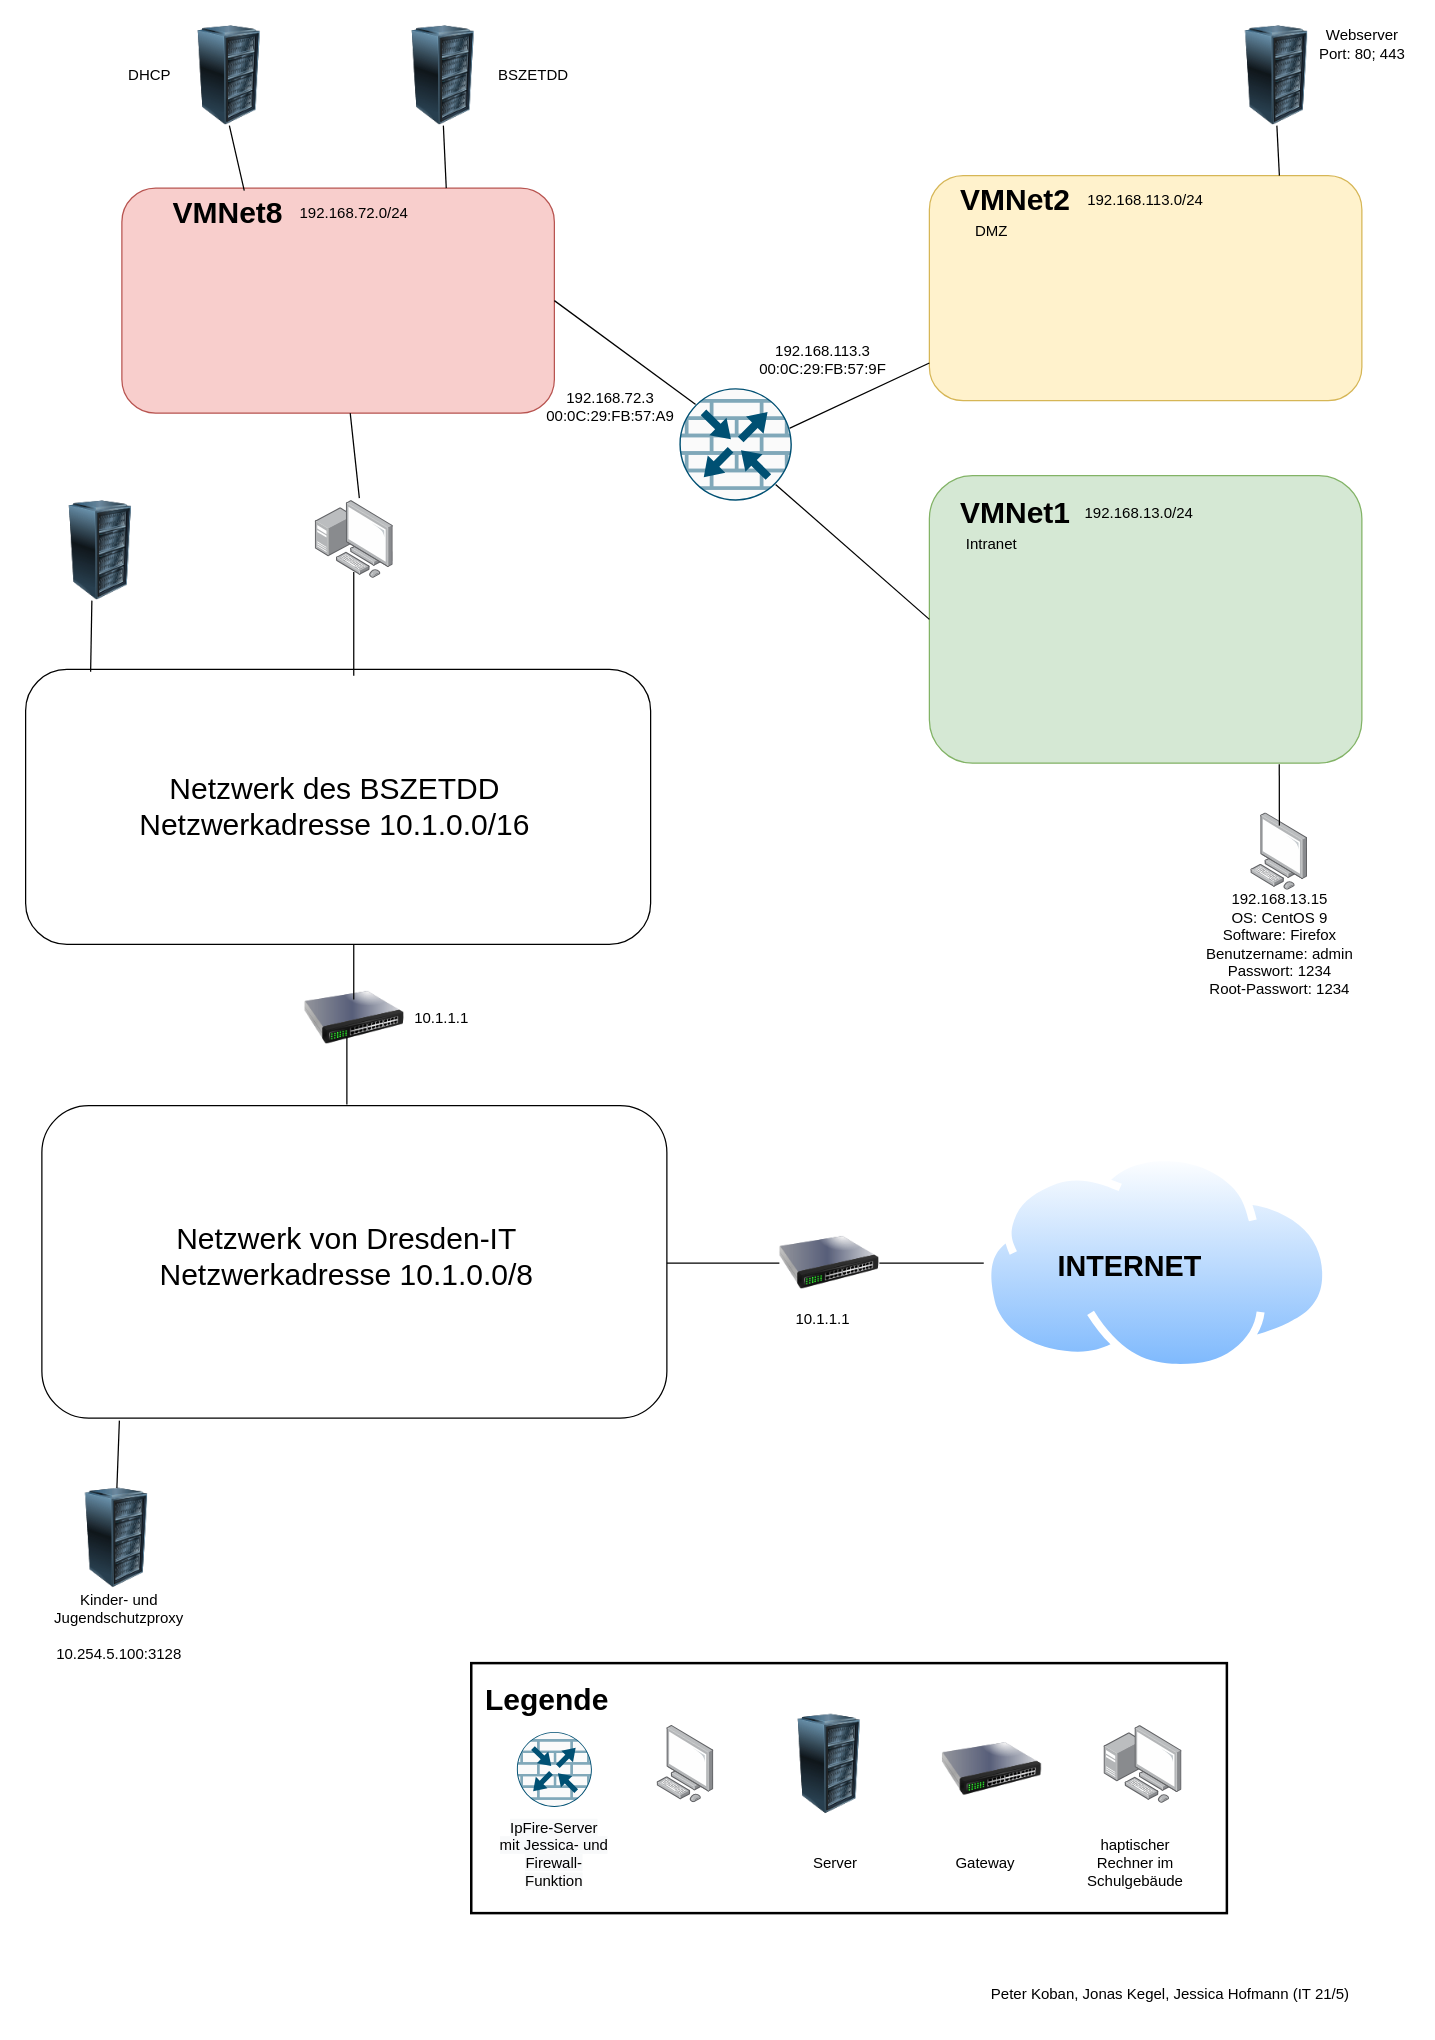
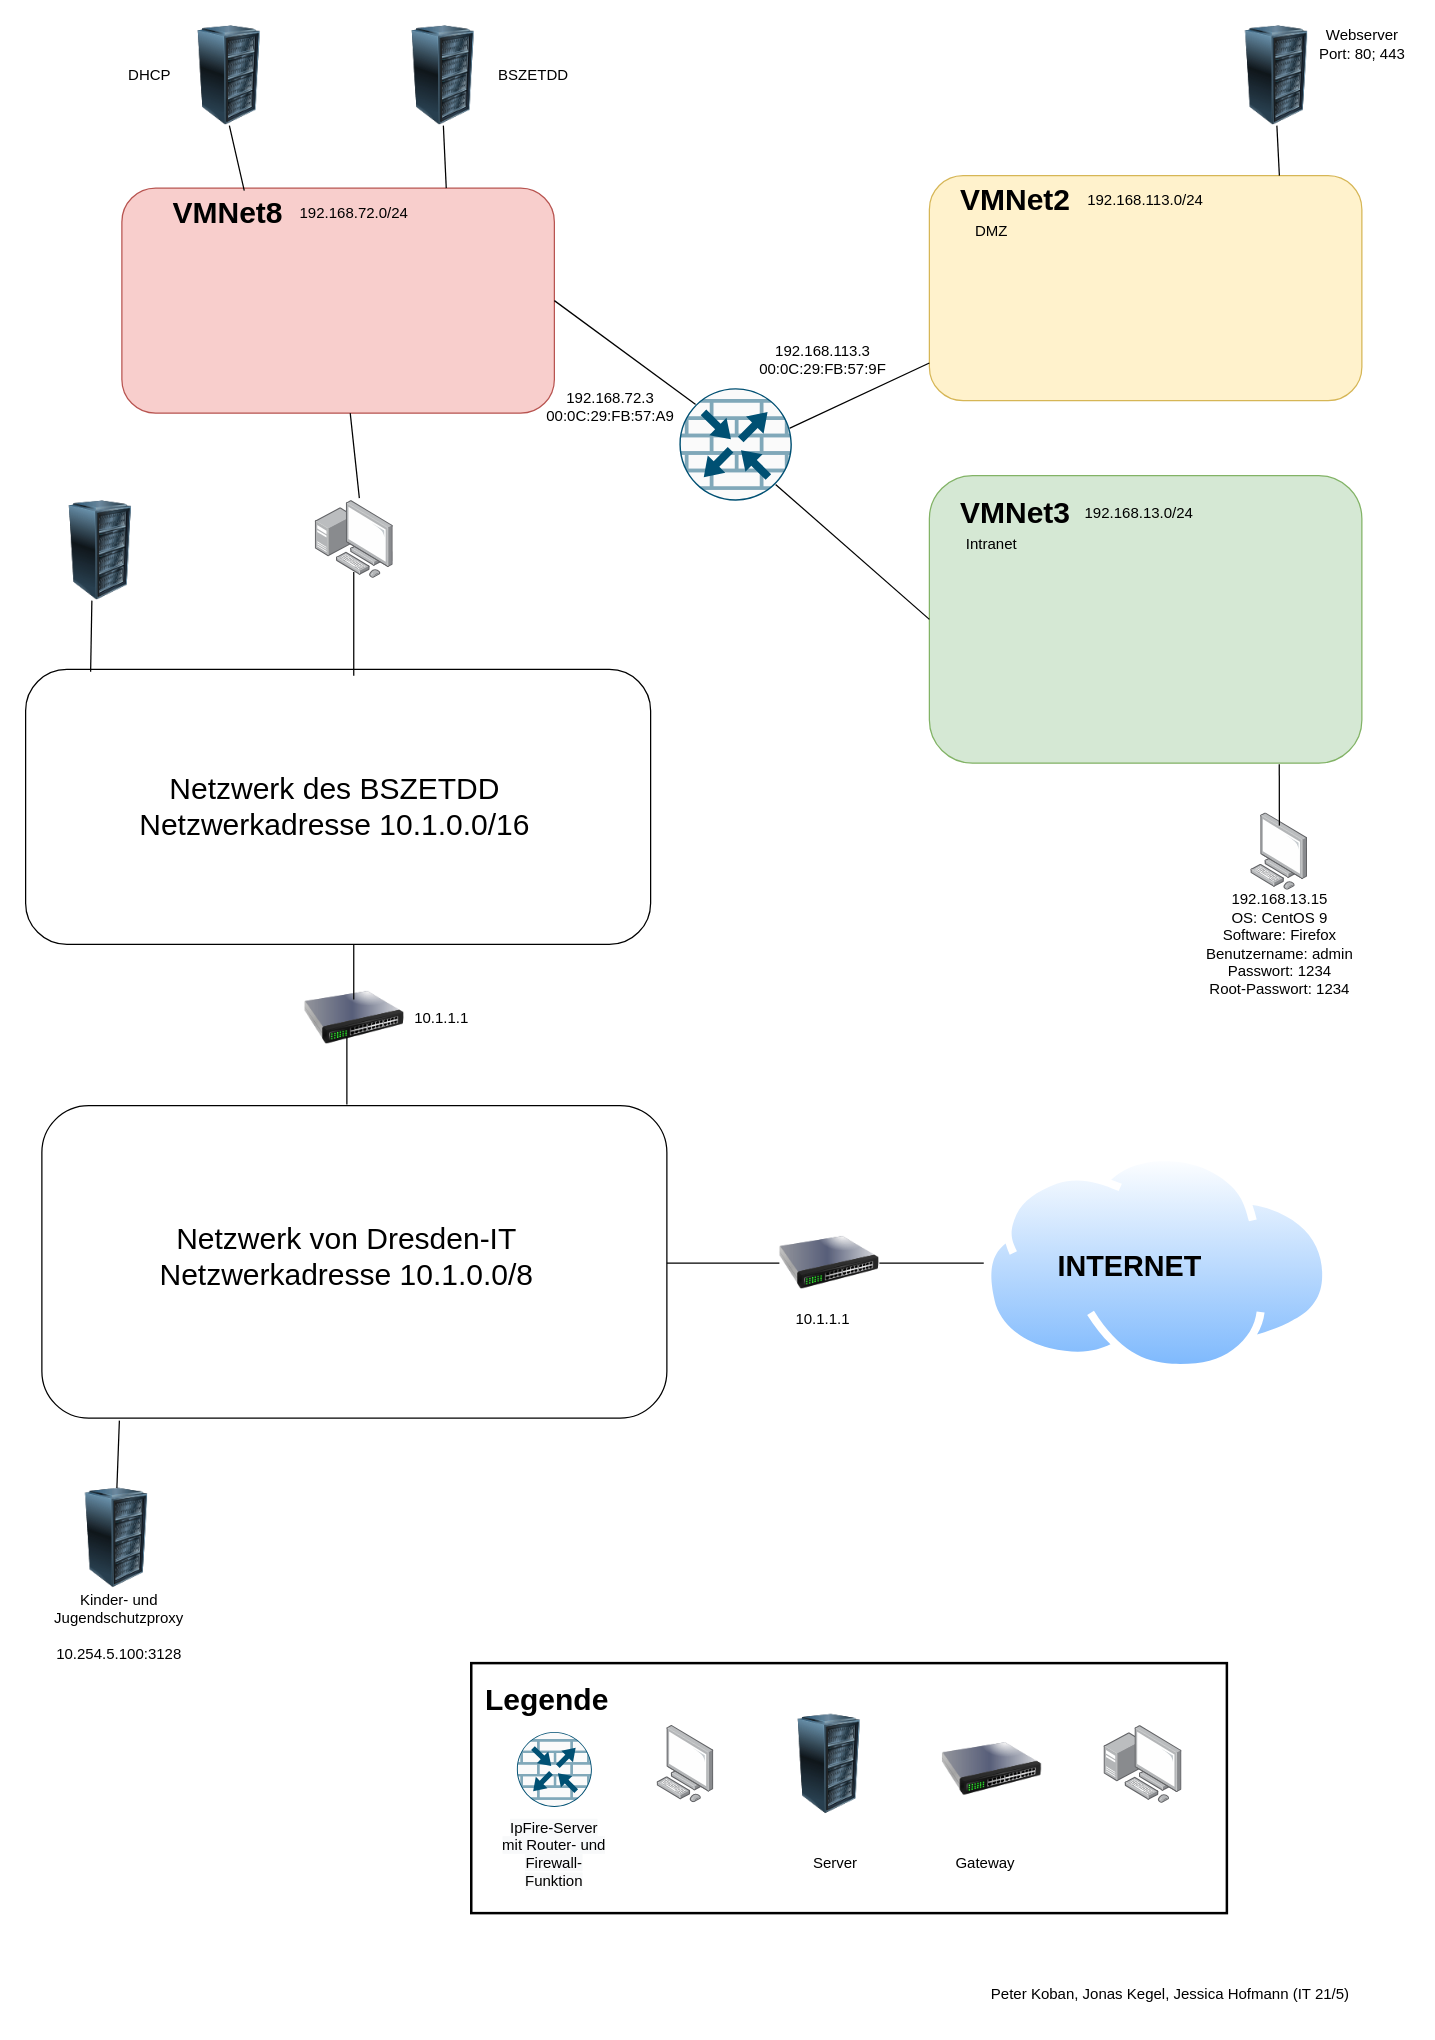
(986, 485) -> (986, 485)
(554, 1863) -> (554, 1863)
(1136, 1863) -> none
